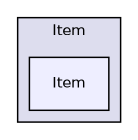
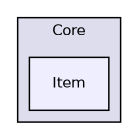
(69, 32) -> (69, 32)
